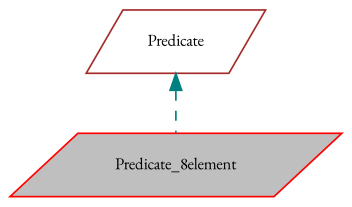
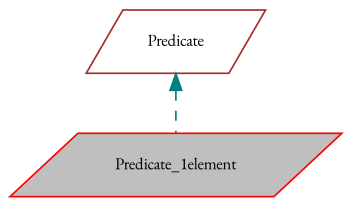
(176, 165) -> (176, 165)
